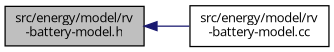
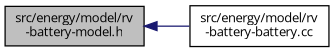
(259, 26) -> (259, 26)
